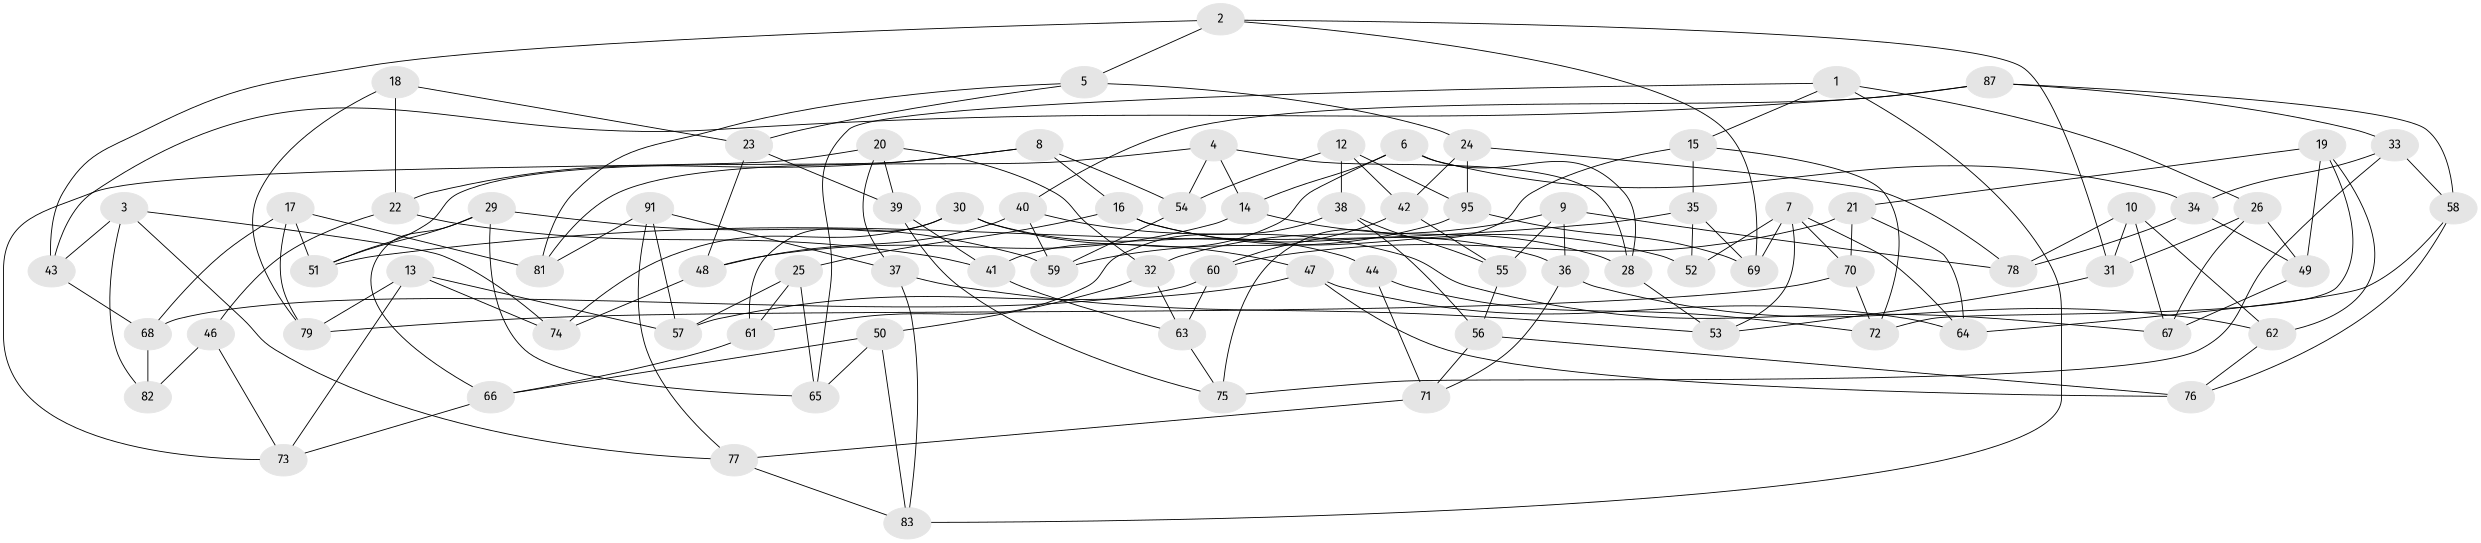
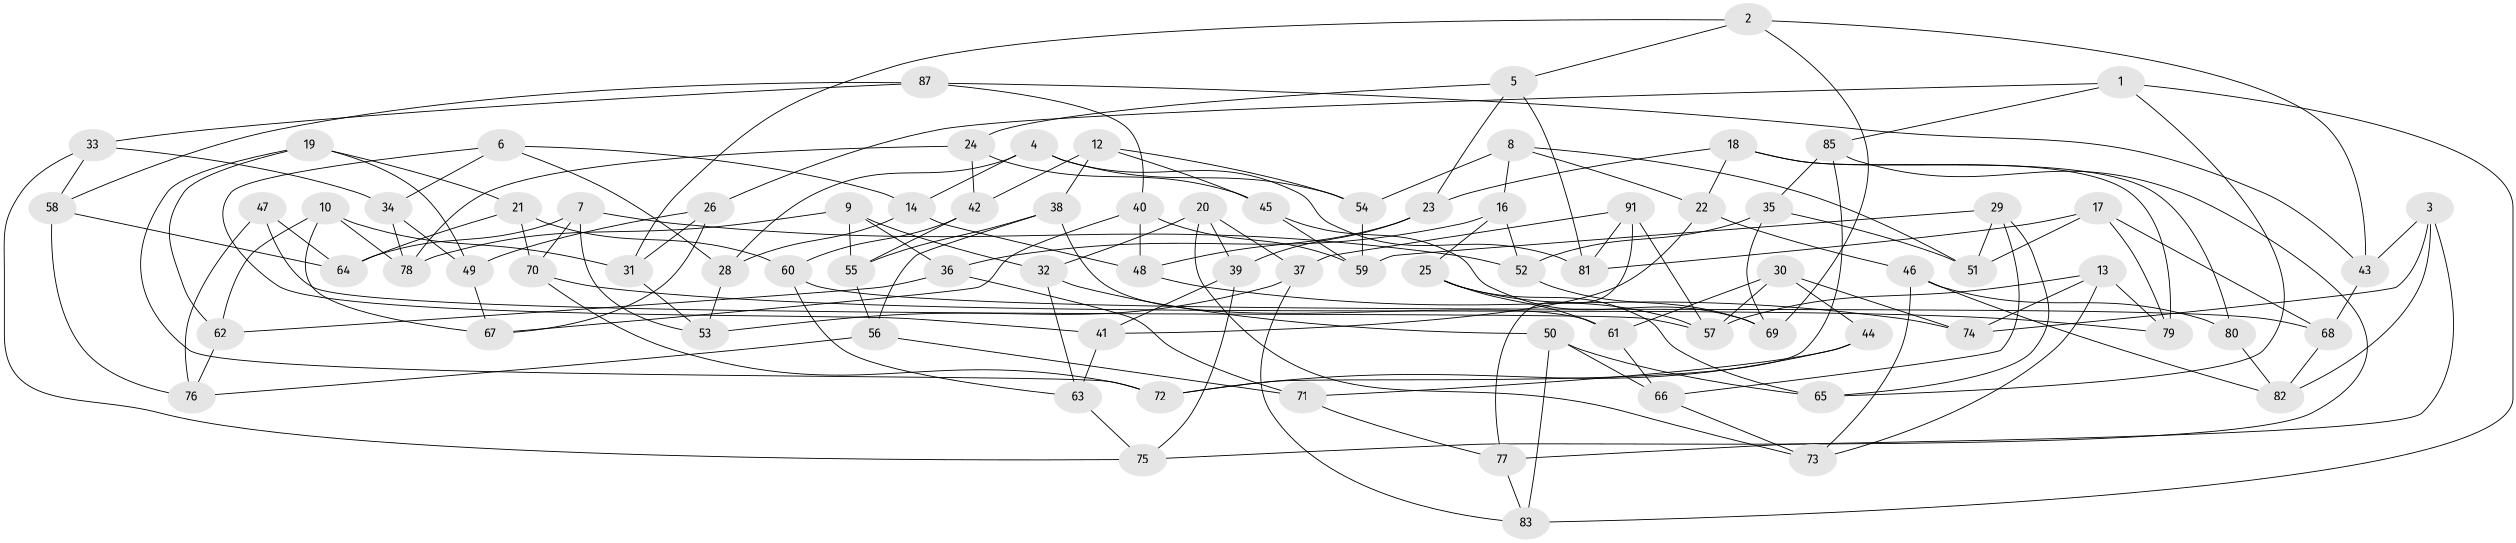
(1693, 145) -> (1830, 145)
(1467, 208) -> (1266, 208)
(1132, 245) -> (1745, 303)
(1769, 245) -> (1647, 303)
none -> (2232, 334)
